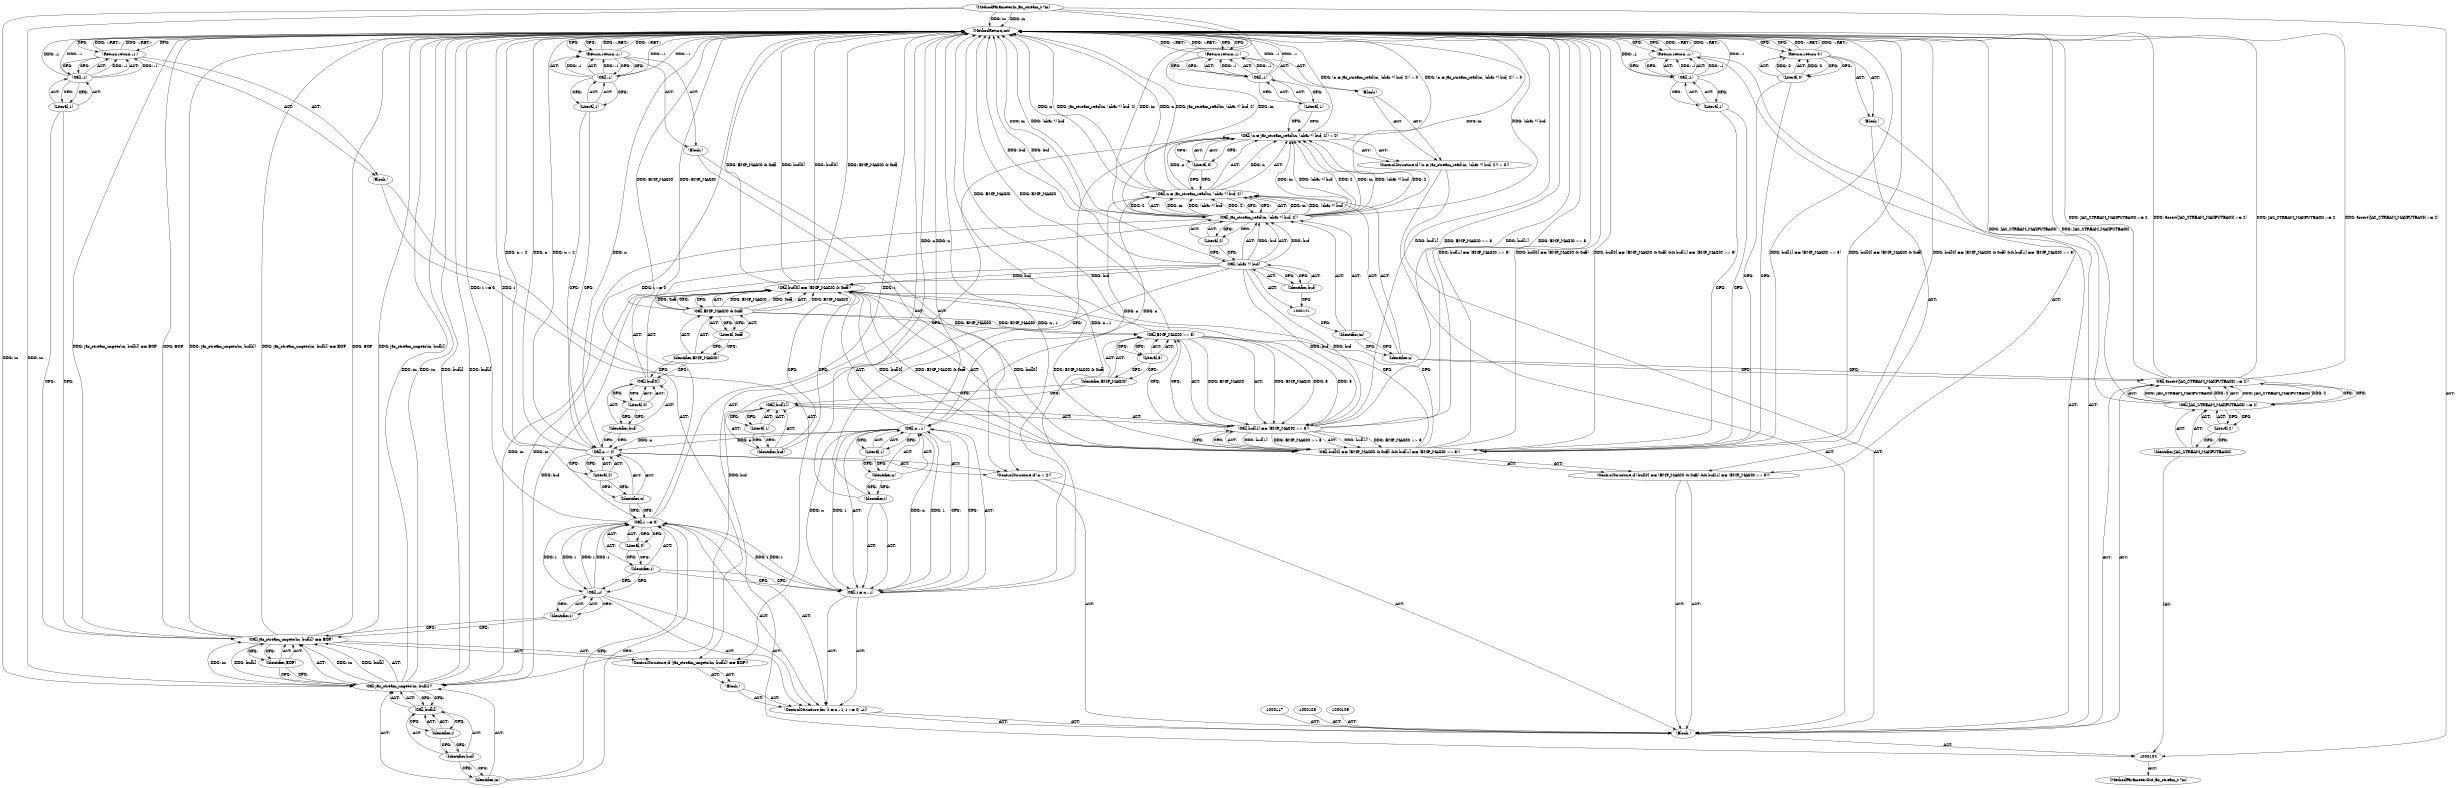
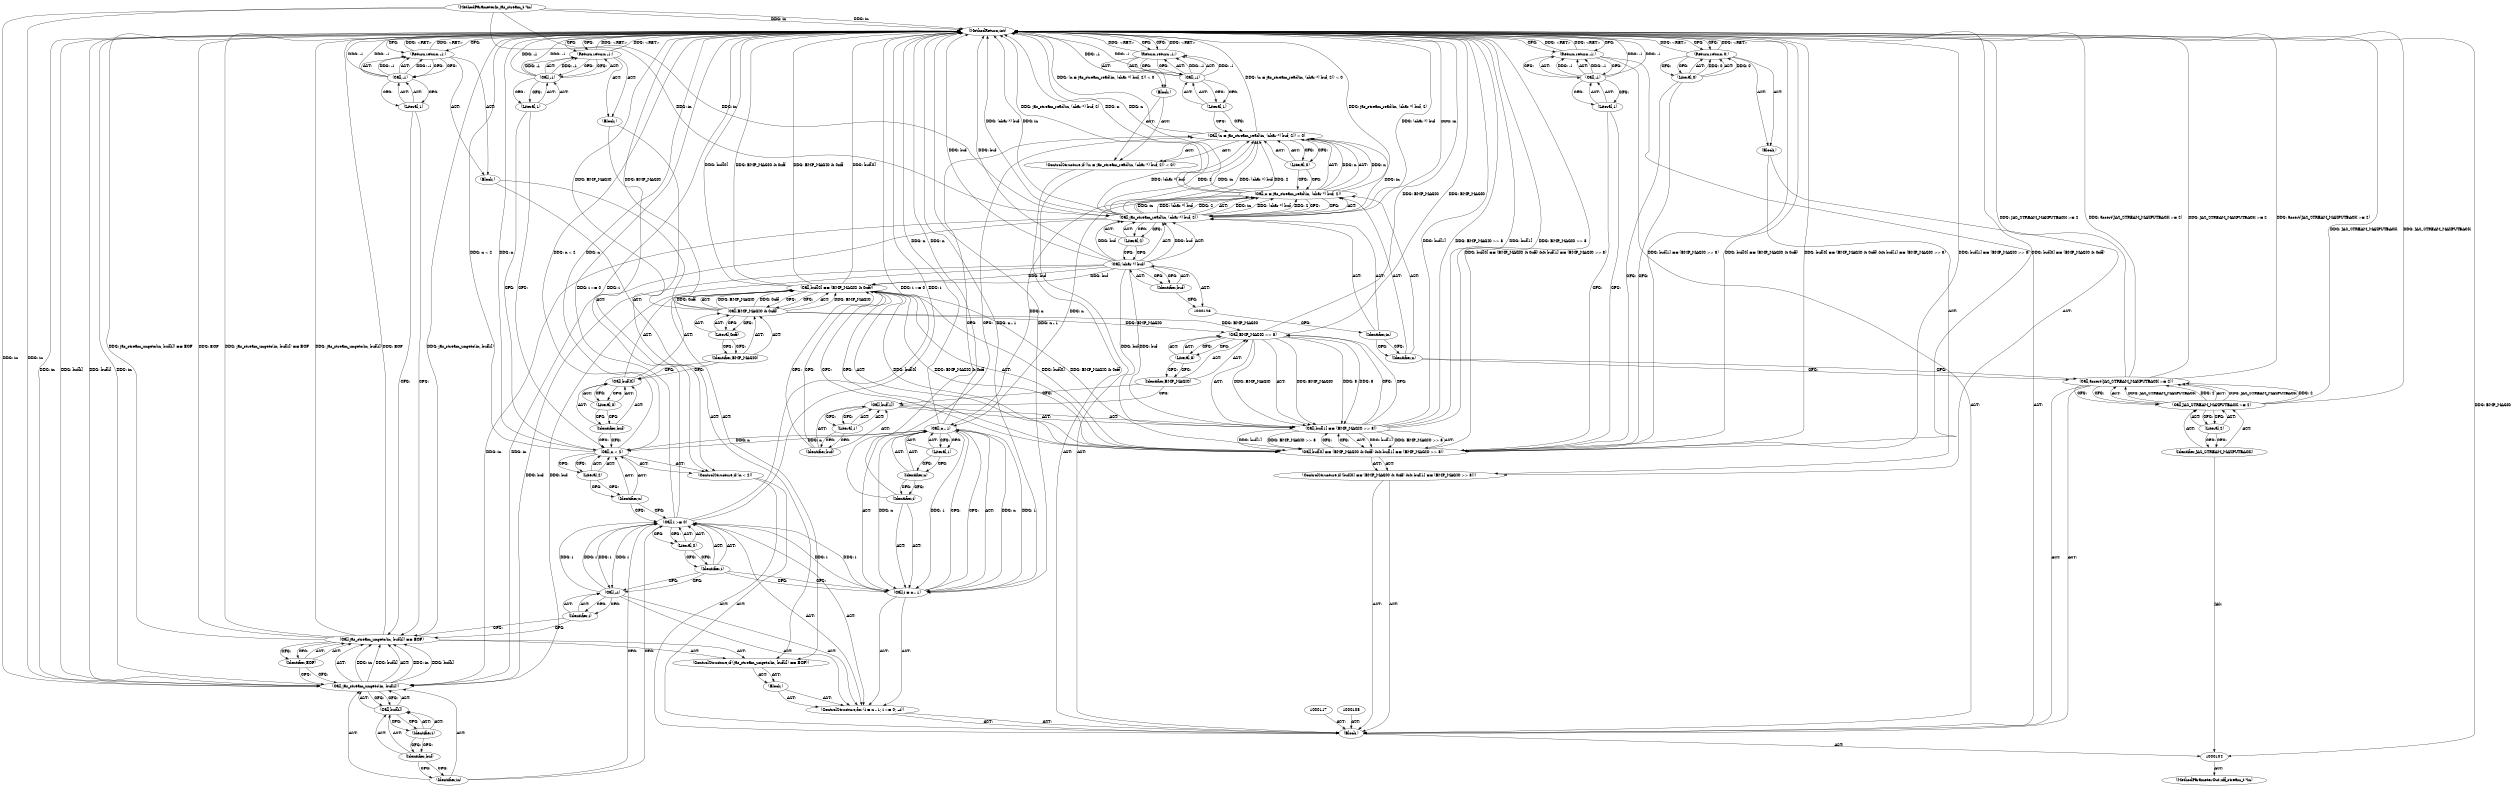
(2248, 19) -> none
(1302, 311) -> (1202, 311)
(734, 405) -> (2493, 405)
(1340, 710) -> none
(2148, 780) -> (2214, 780)
